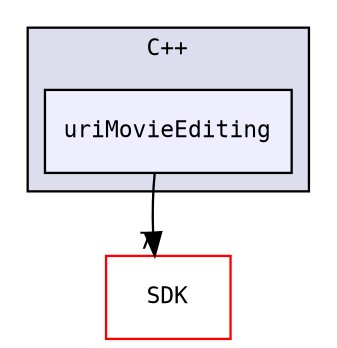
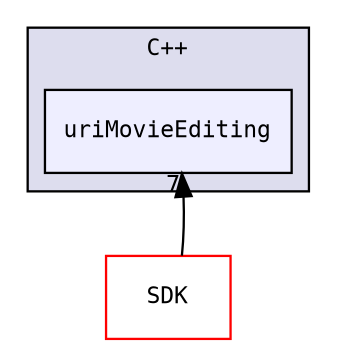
(153, 206) -> (184, 226)
